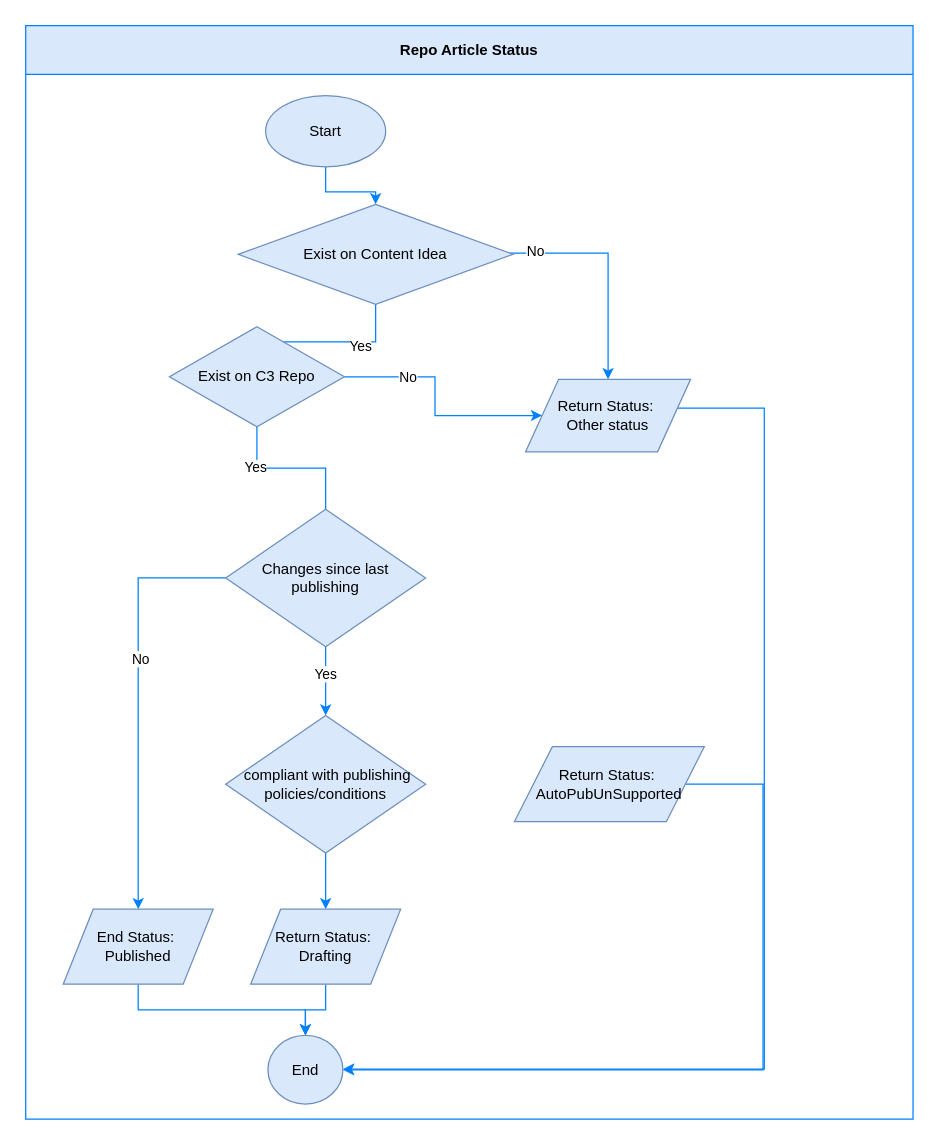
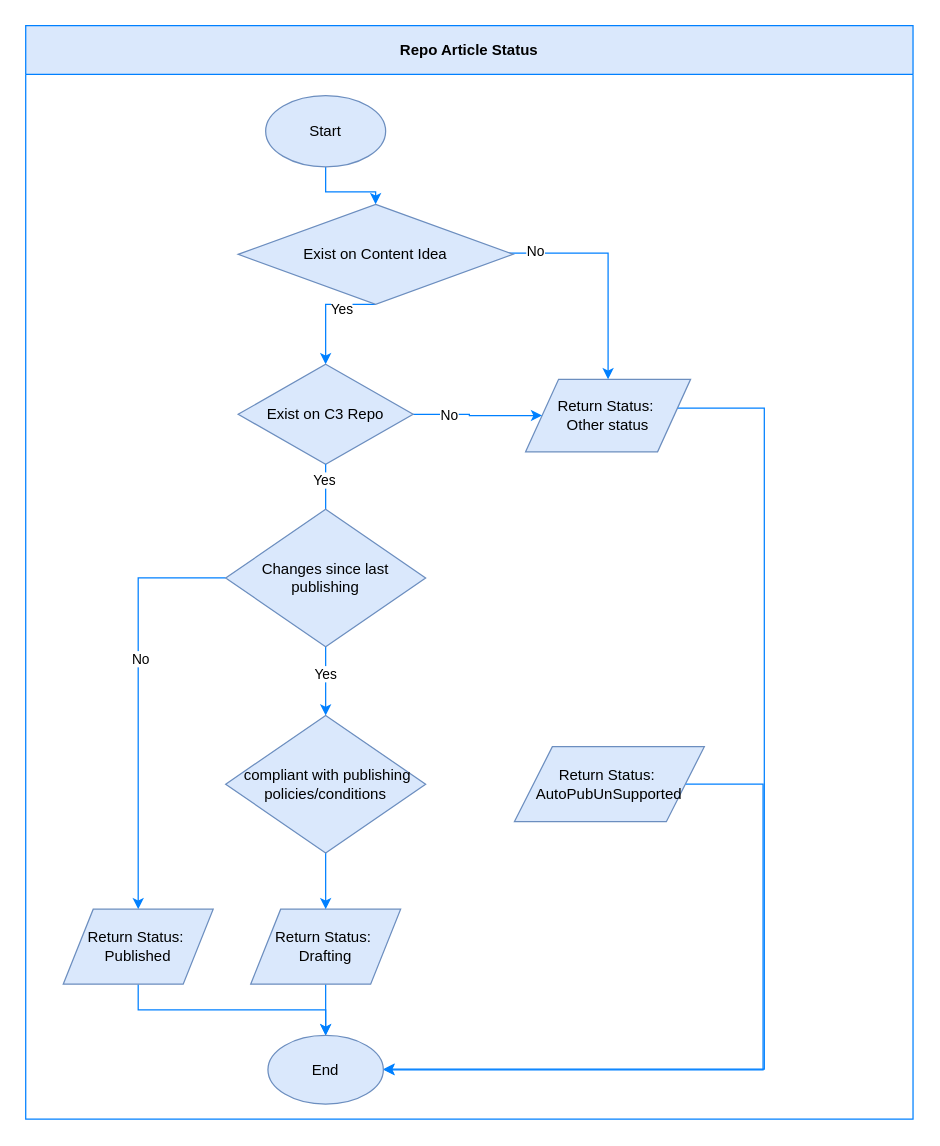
(257, 377) -> (326, 414)
(138, 947) -> (138, 947)
(305, 1070) -> (326, 1070)
